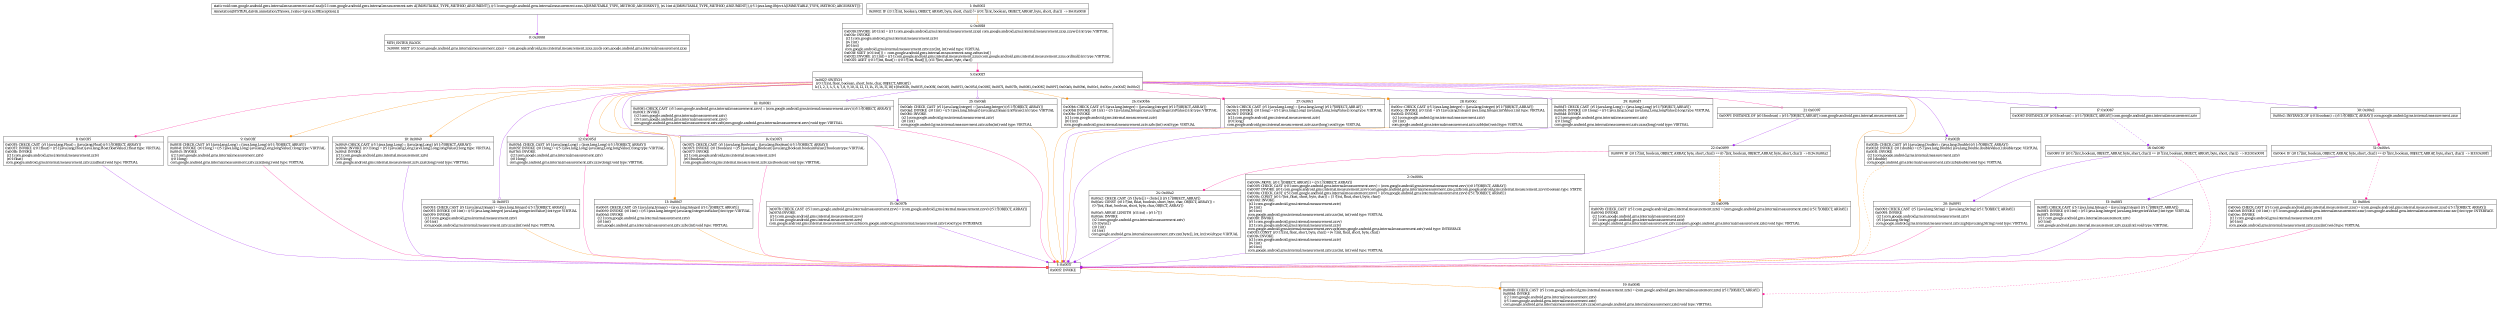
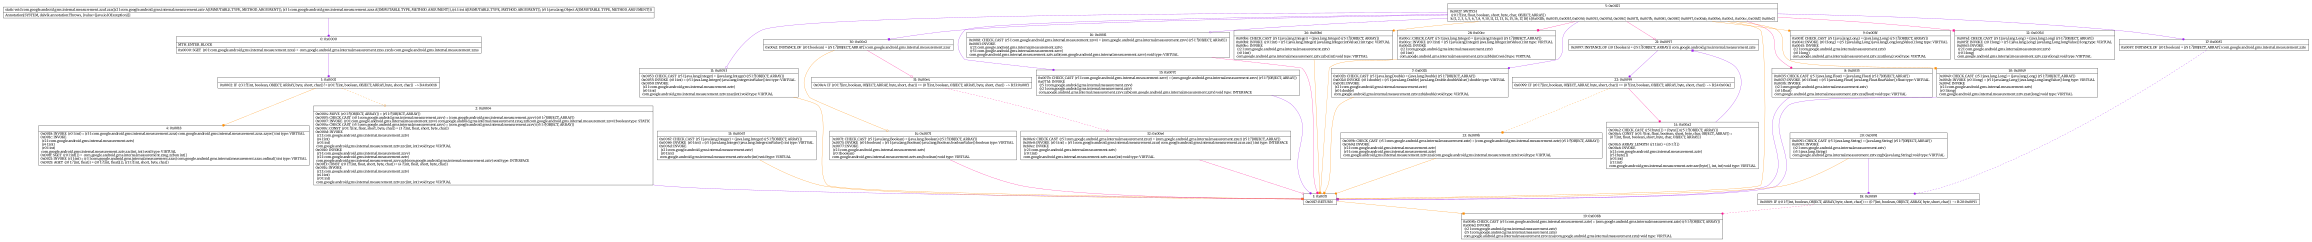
(978, 18) -> (270, 106)
none -> (329, 64)
(978, 66) -> none
(1265, 89) -> (1557, 26)
none -> (363, 97)
(622, 98) -> (819, 102)
(613, 99) -> none
(978, 113) -> none
(1305, 113) -> none
(1632, 113) -> none
(2373, 131) -> (889, 63)
(523, 152) -> (1971, 46)
(2041, 171) -> (1869, 175)
(2373, 177) -> (1026, 108)
(783, 213) -> (1052, 82)
(1605, 213) -> (1357, 145)
(2114, 214) -> none
(2242, 215) -> (1037, 146)
(1099, 249) -> (1740, 76)
(1386, 262) -> (1386, 176)
(641, 263) -> none
(774, 263) -> none
(1510, 264) -> (1597, 195)
(1523, 265) -> (1331, 140)
(1064, 270) -> (1320, 202)
